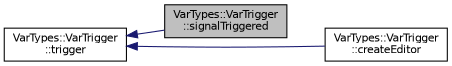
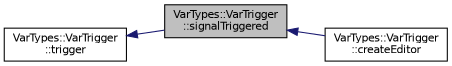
(231, 47) -> (311, 34)
